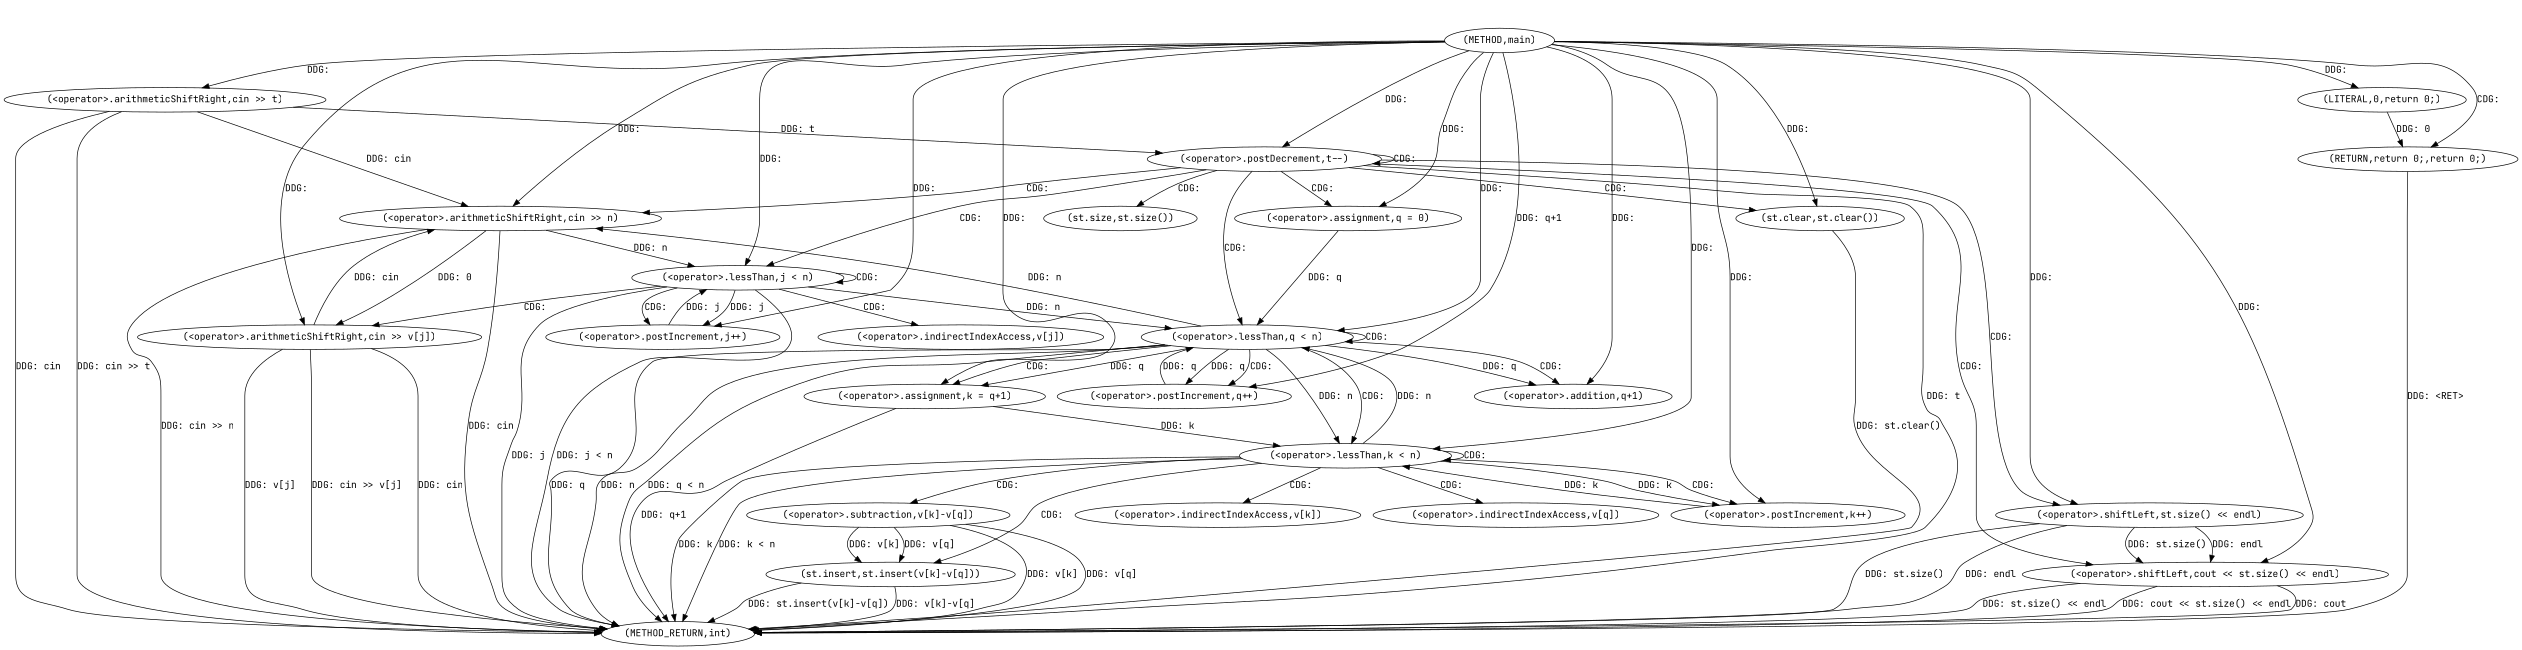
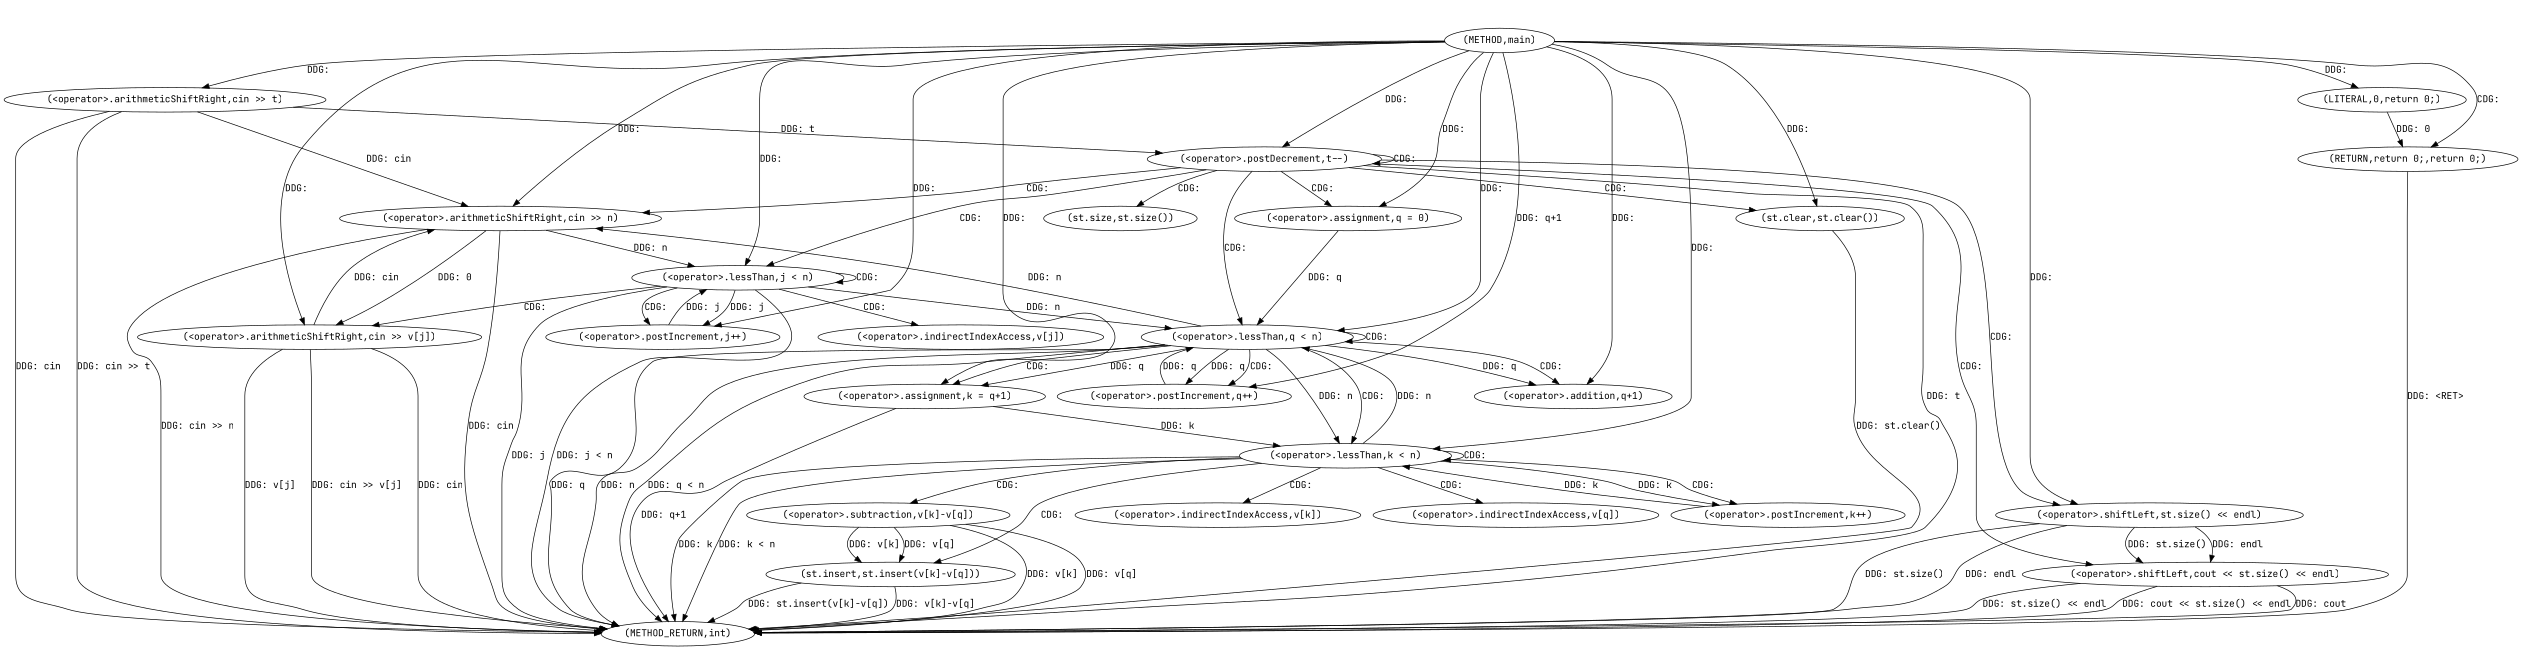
(2074, 120) -> none
(1719, 214) -> none
